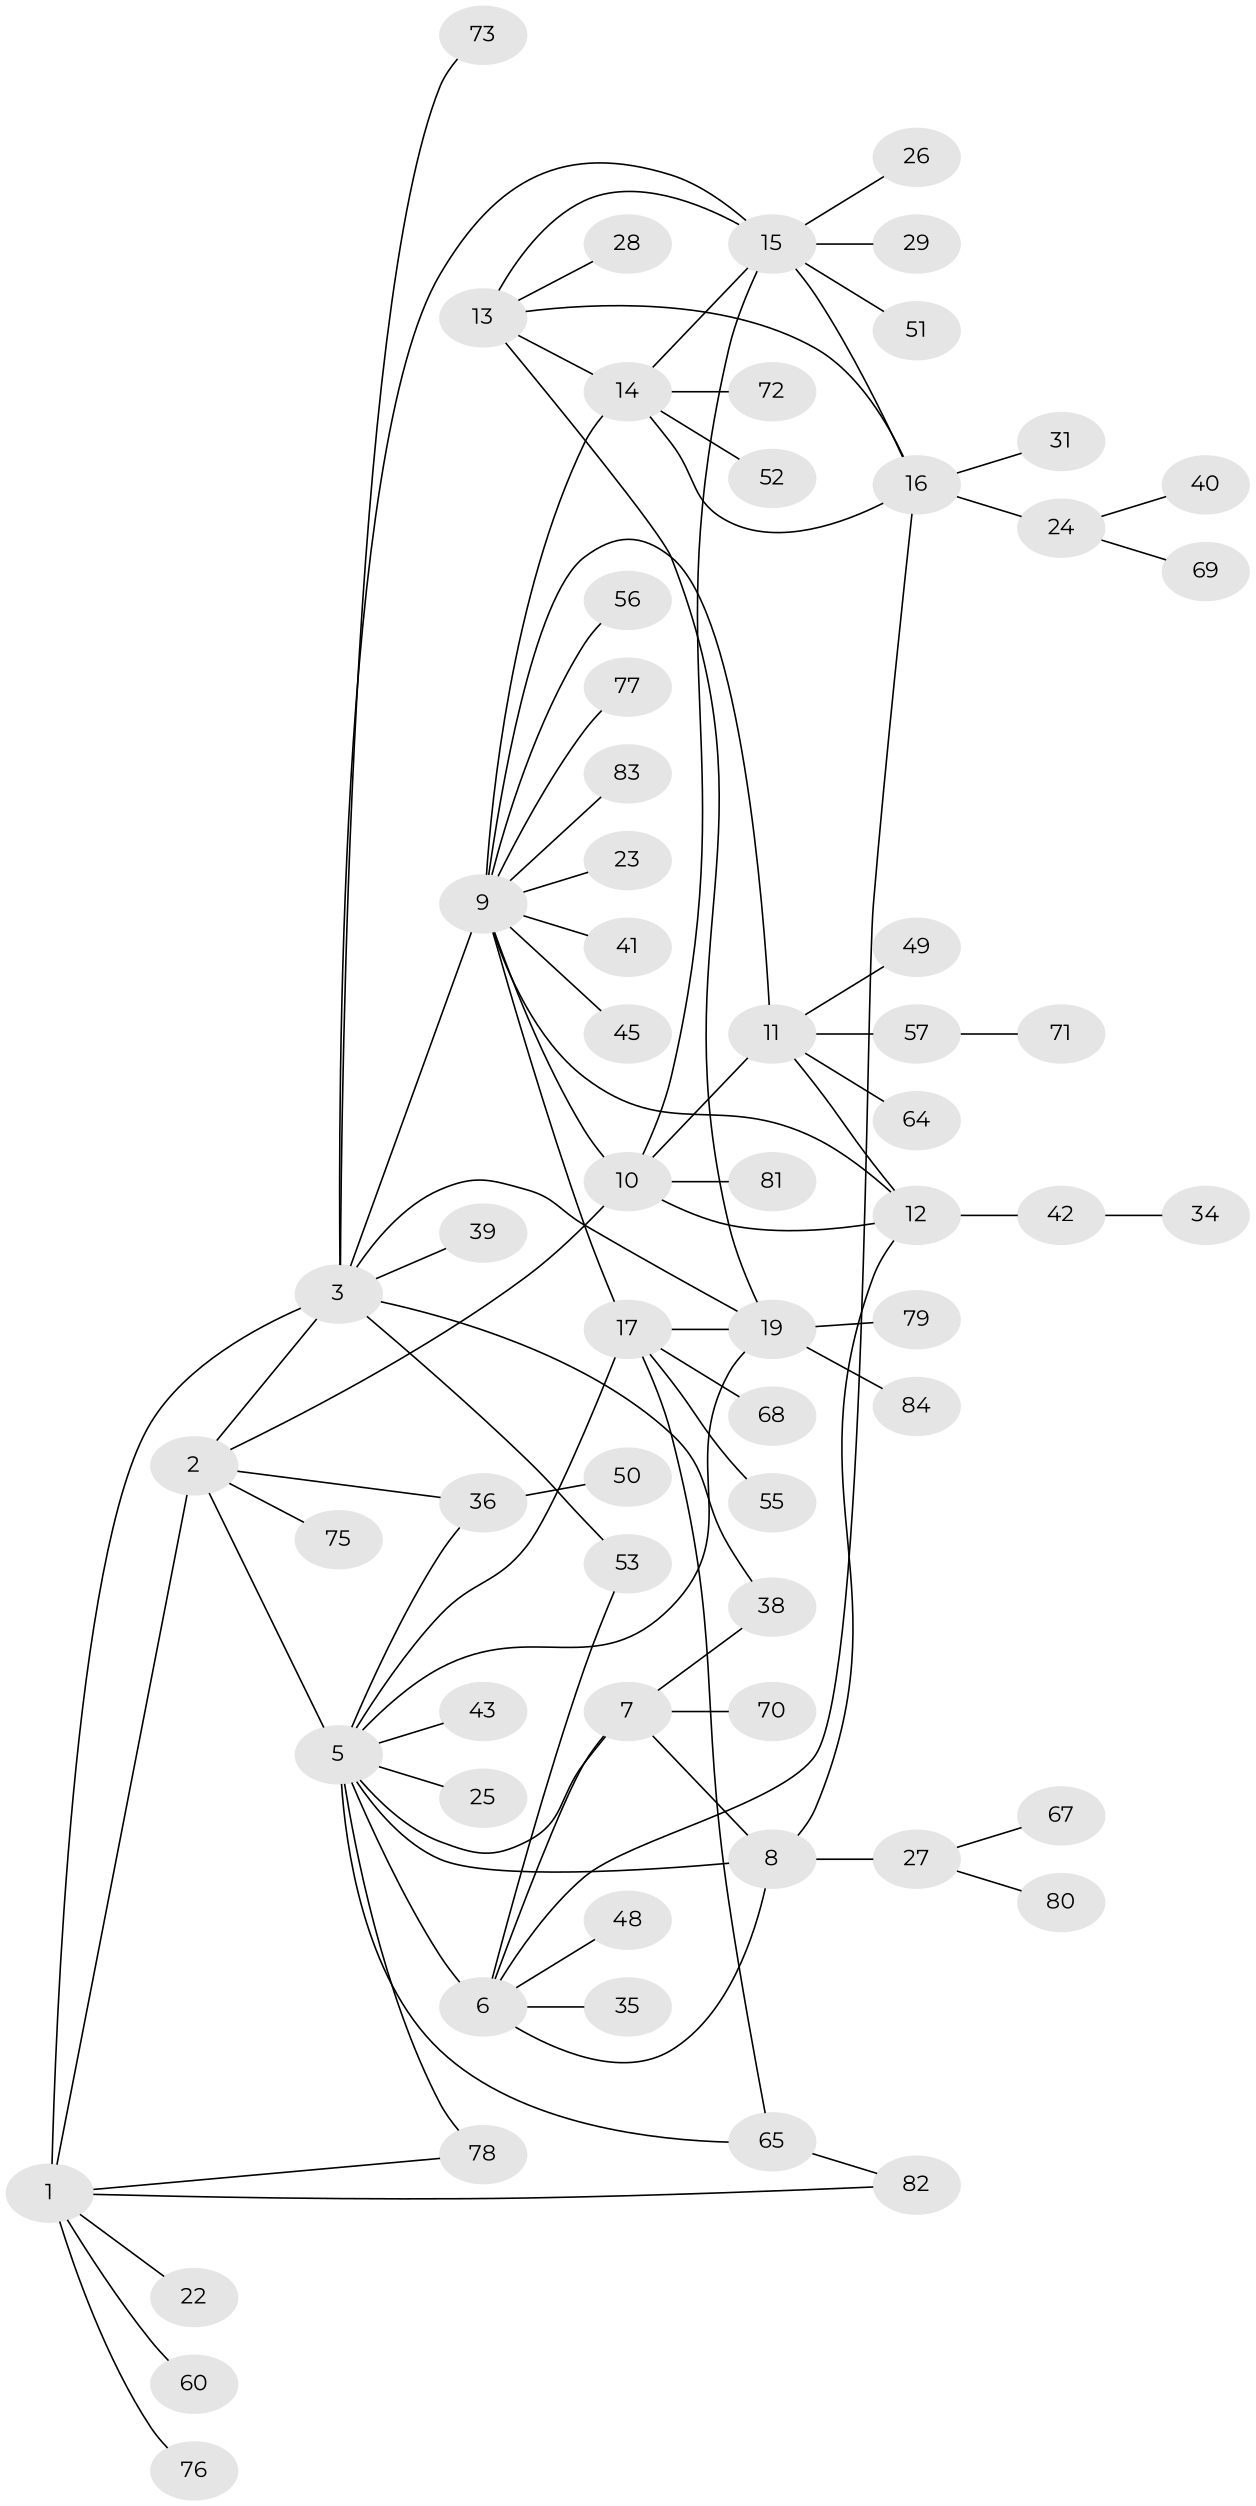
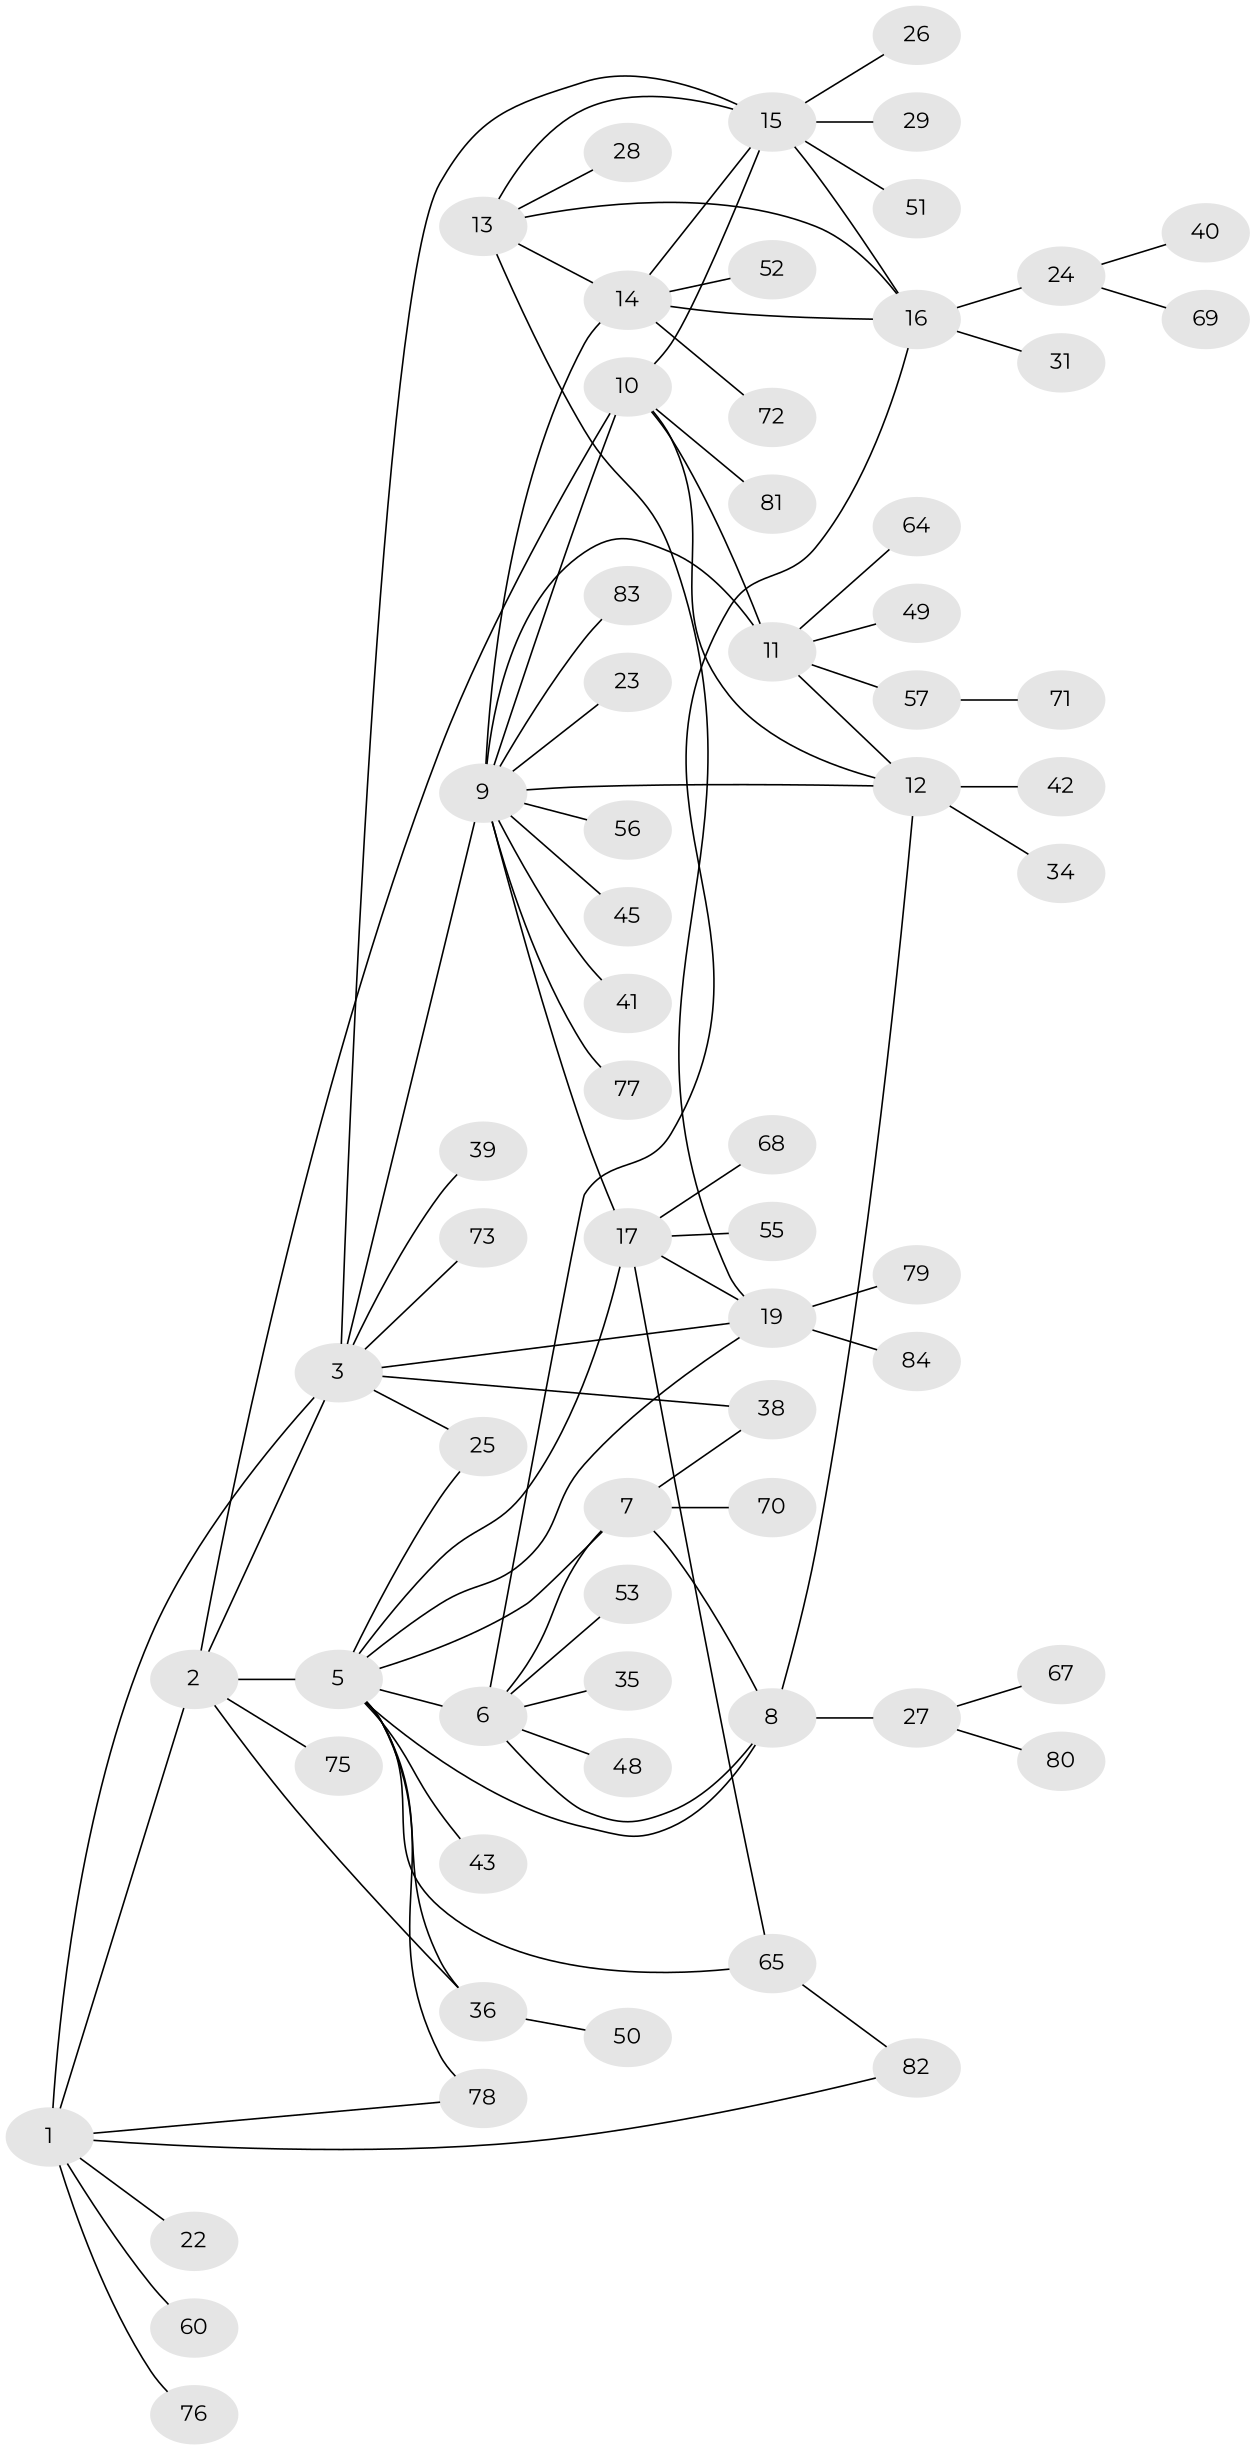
(1134, 1215) -> (989, 830)
(489, 1424) -> (411, 1410)
